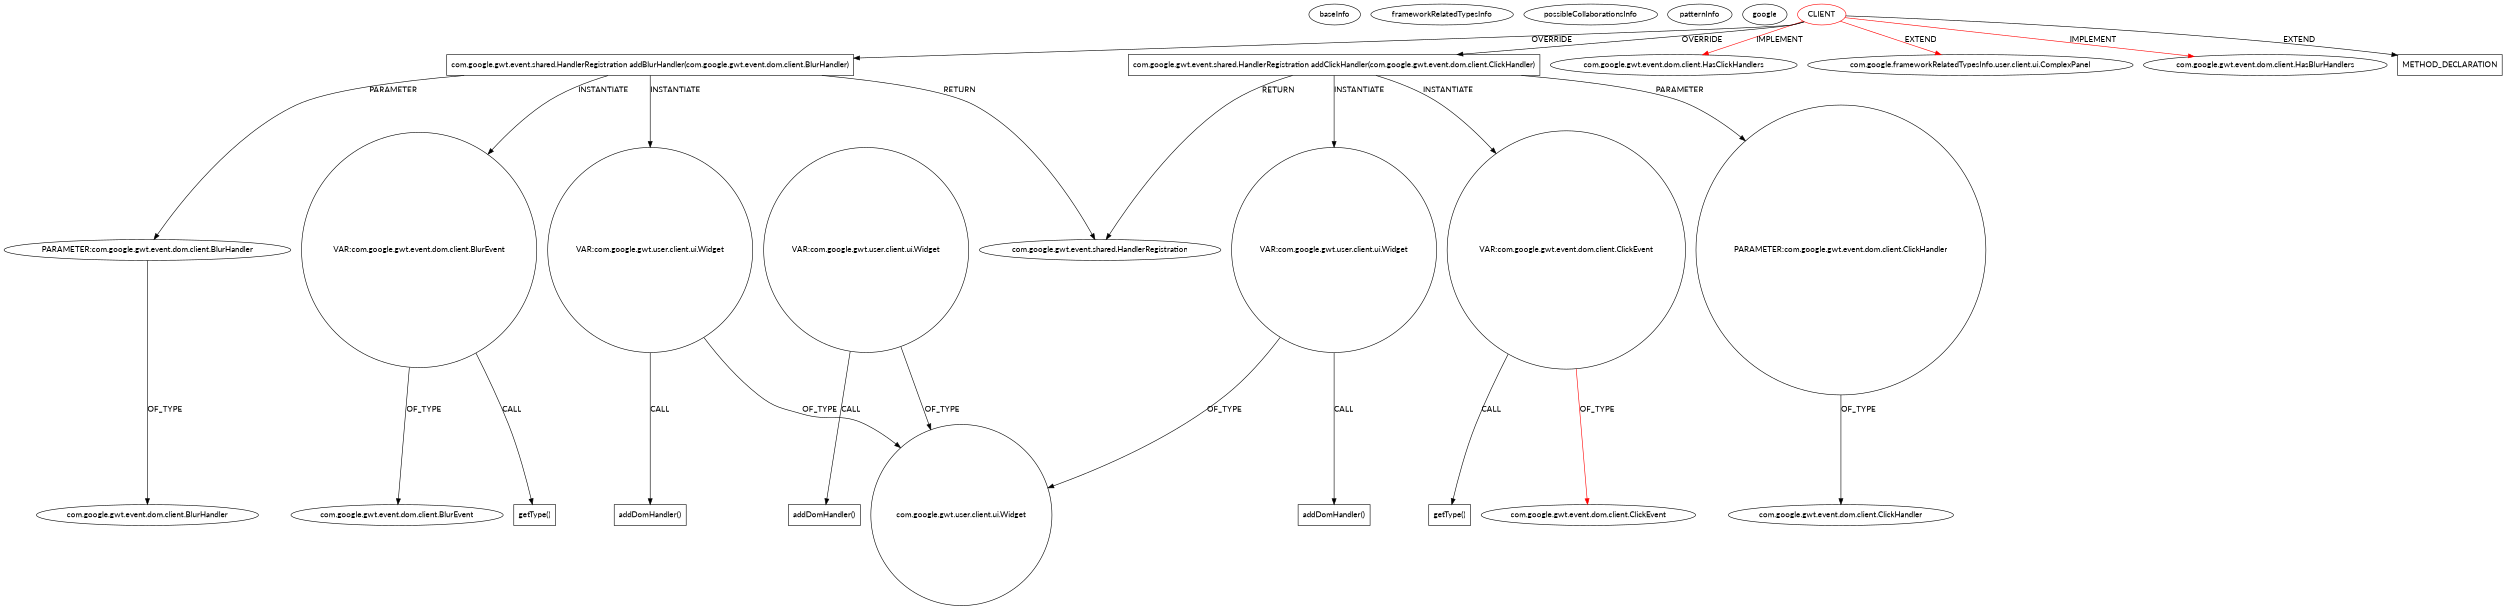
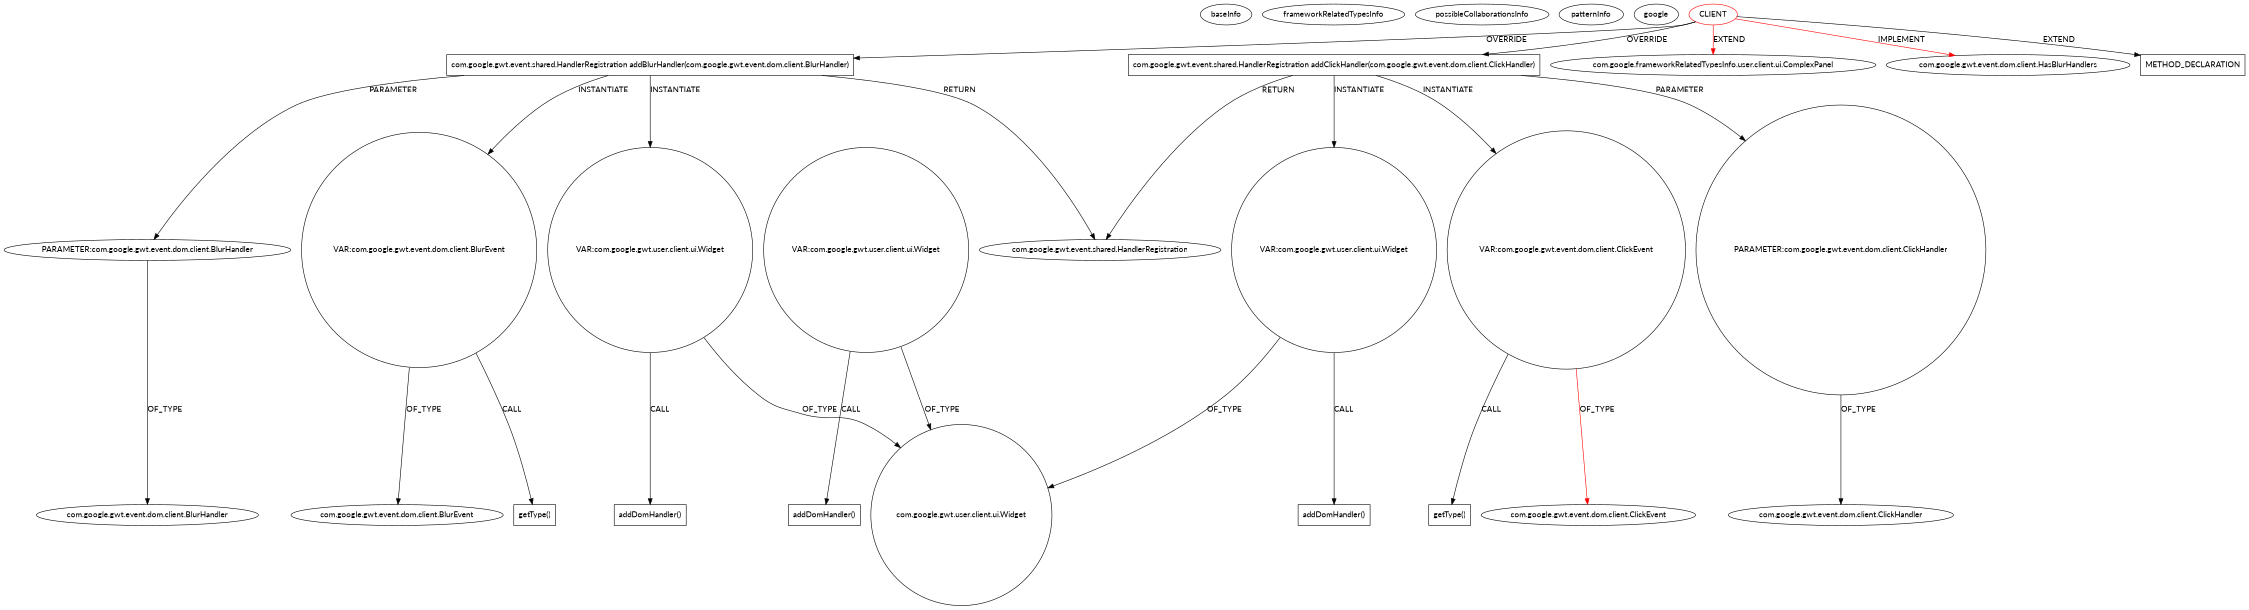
(1674, 65) -> none
